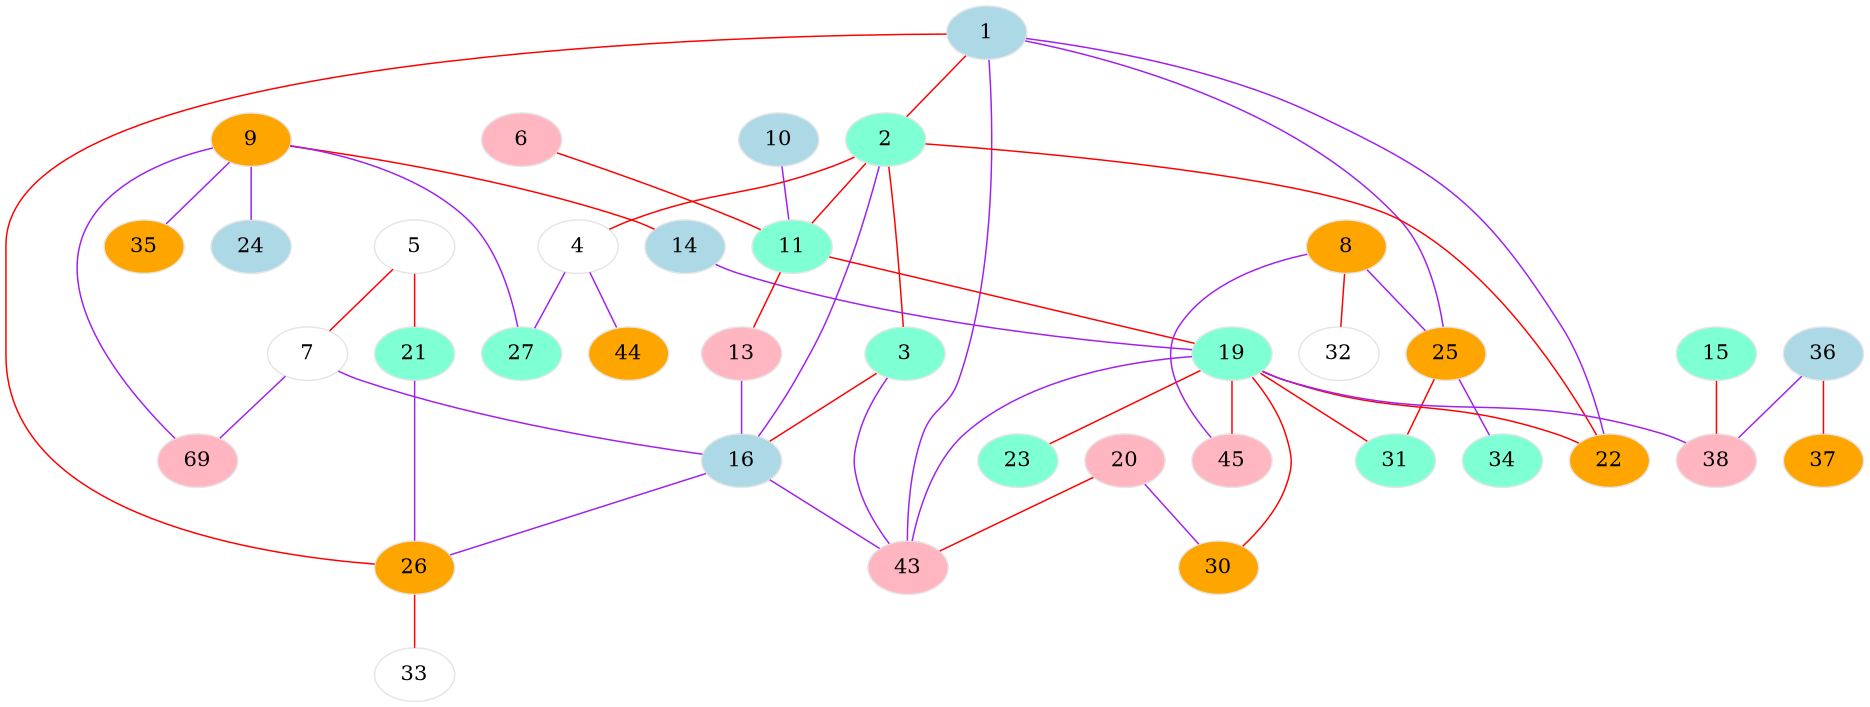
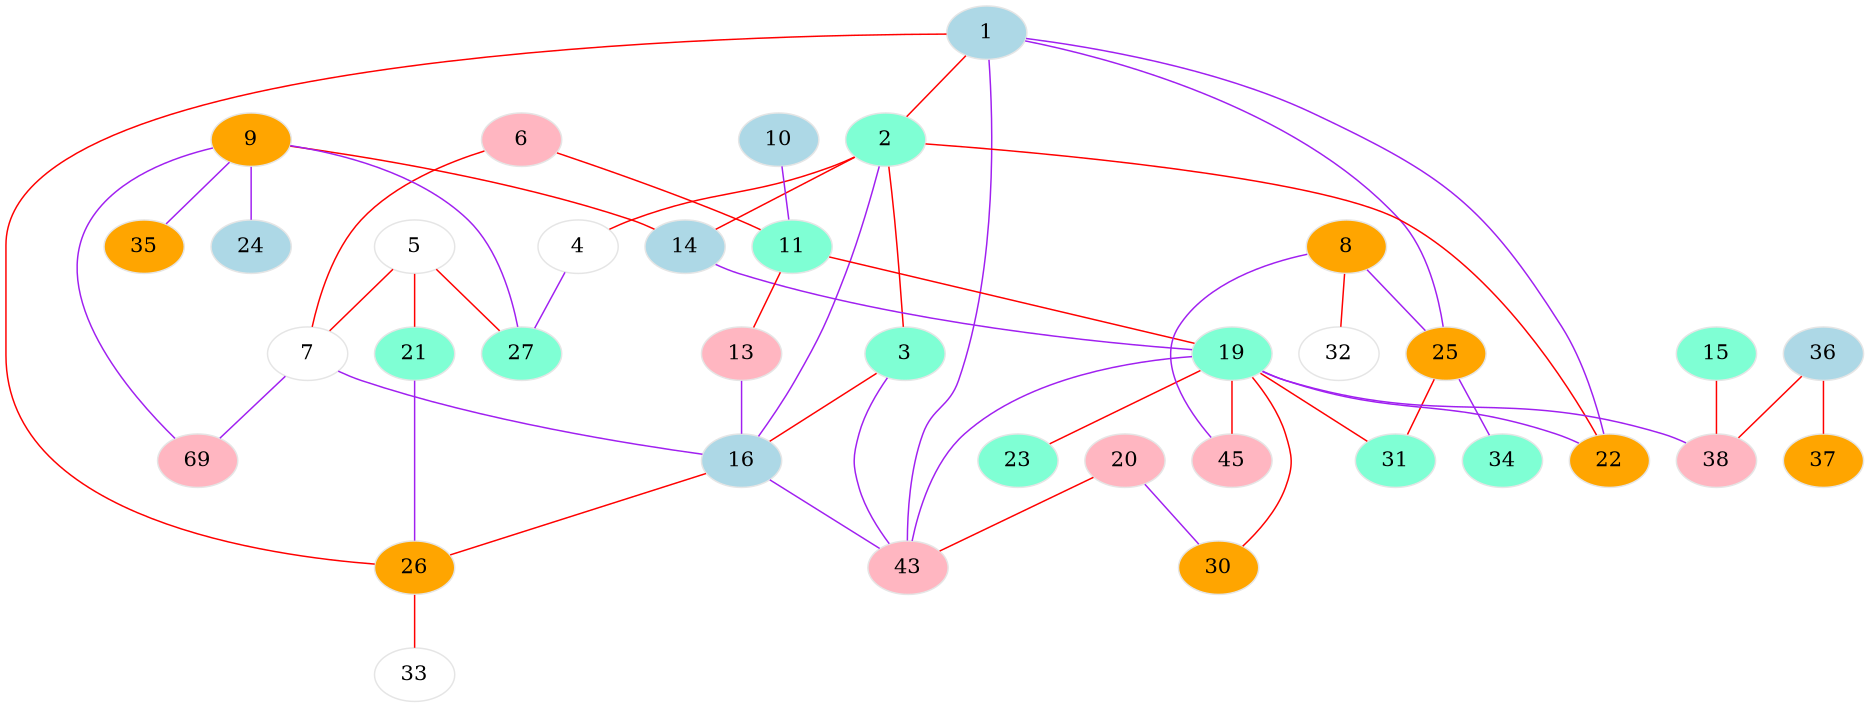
(839, 193) -> (796, 188)
none -> (370, 212)
none -> (468, 300)
(629, 354) -> none
(1770, 407) -> (1770, 407)
(1493, 417) -> (1493, 417)
(578, 514) -> (578, 514)
